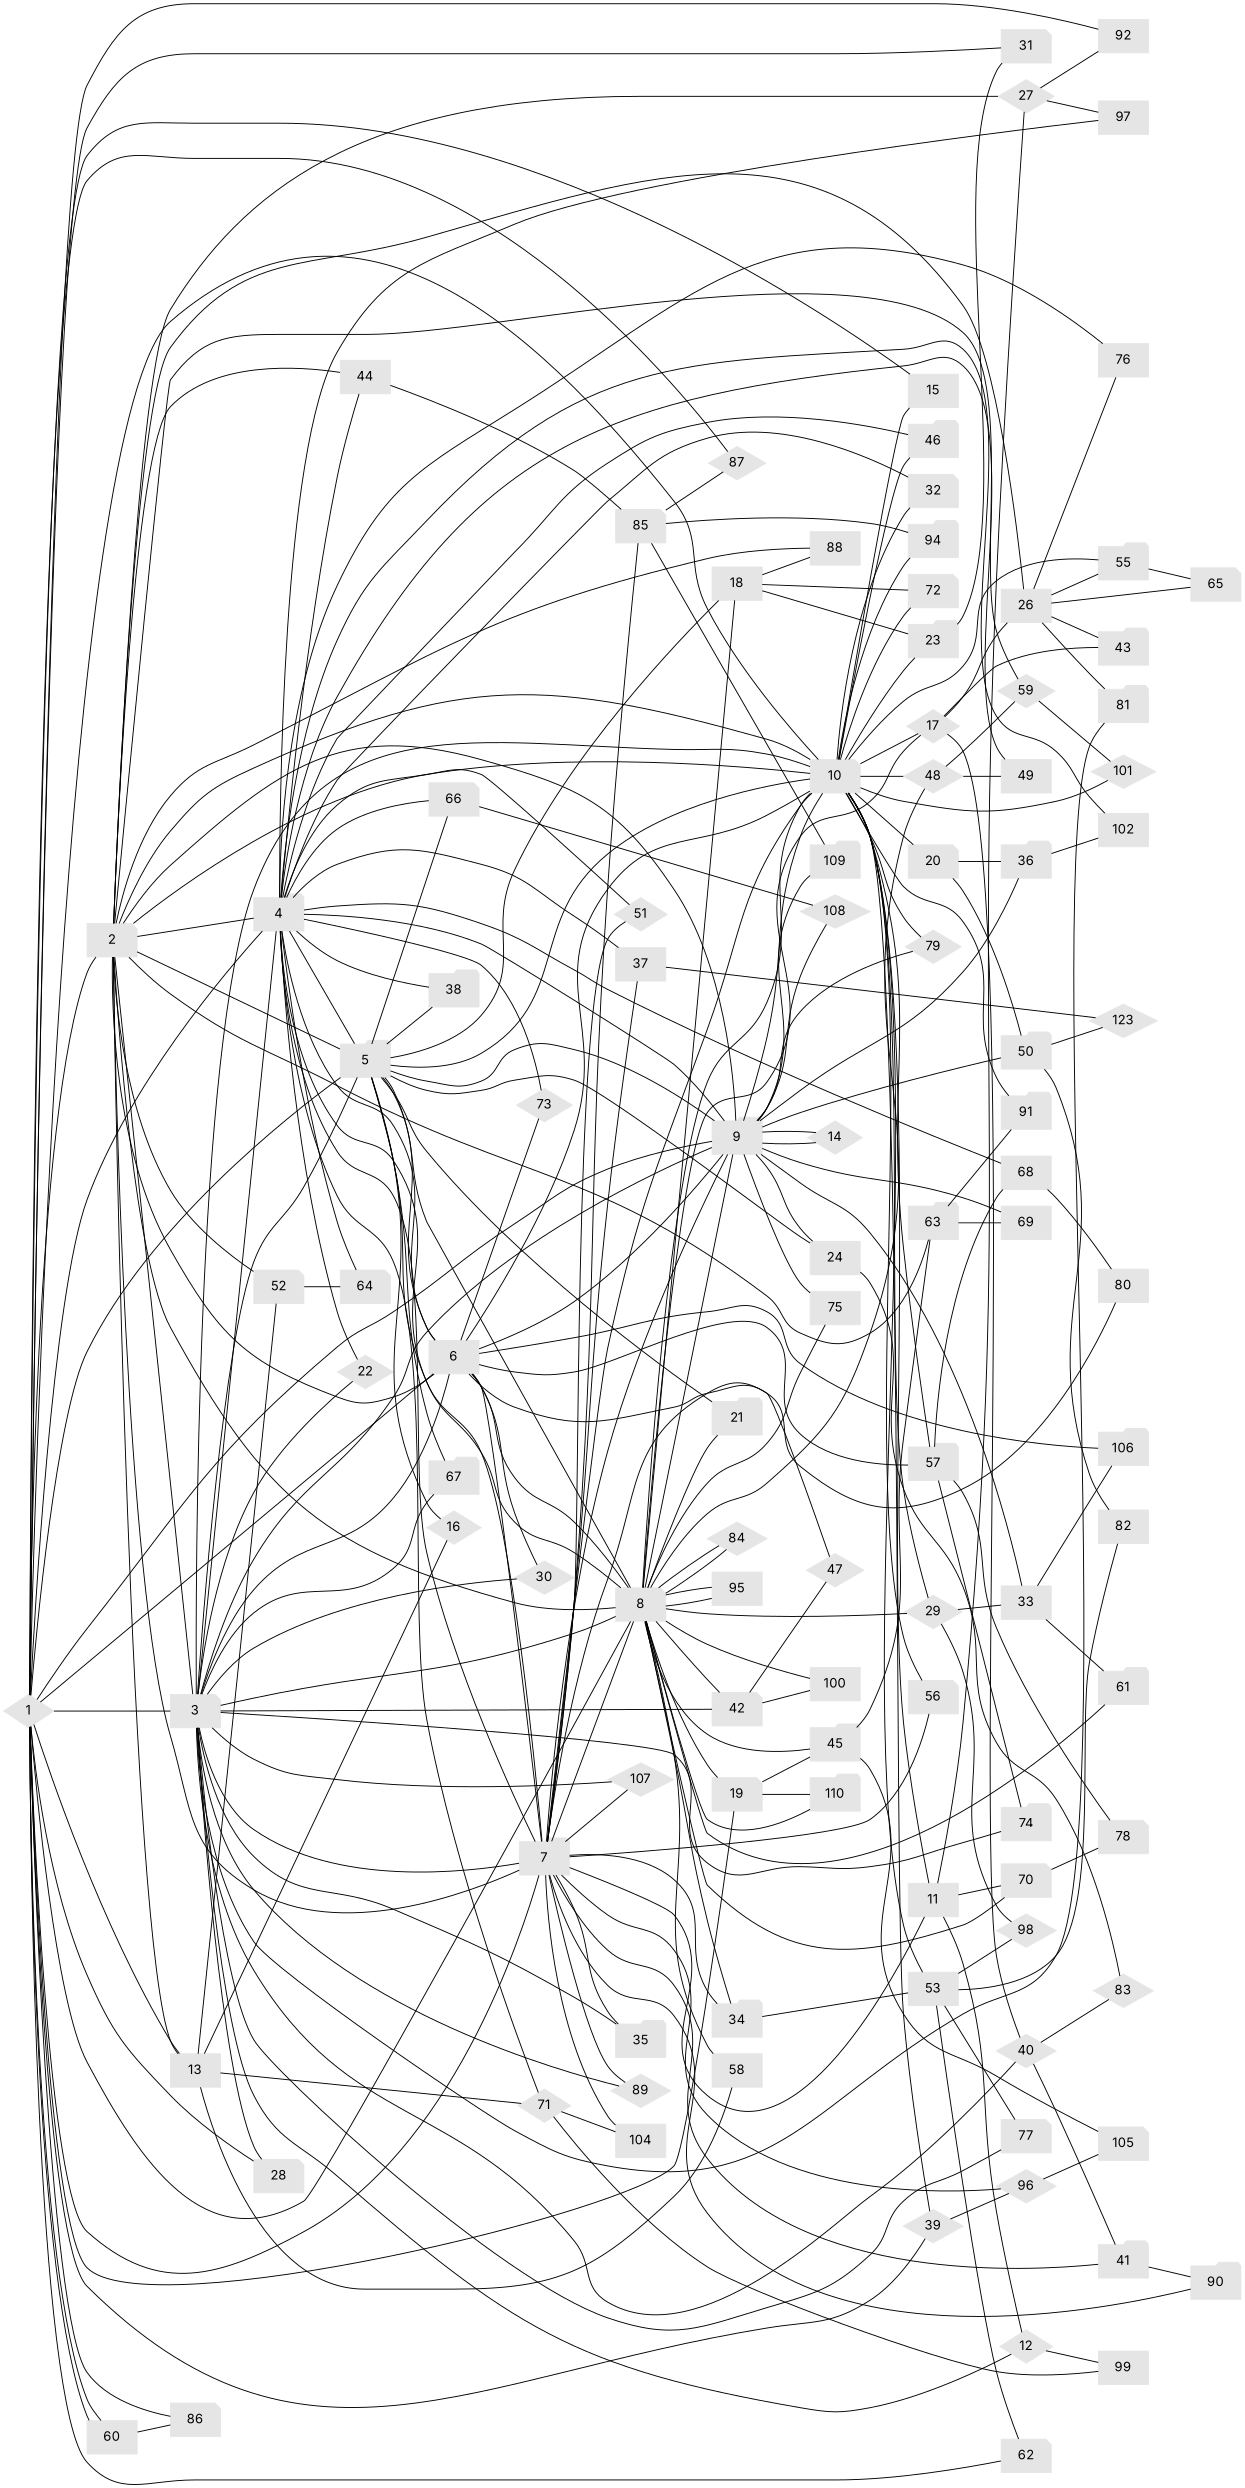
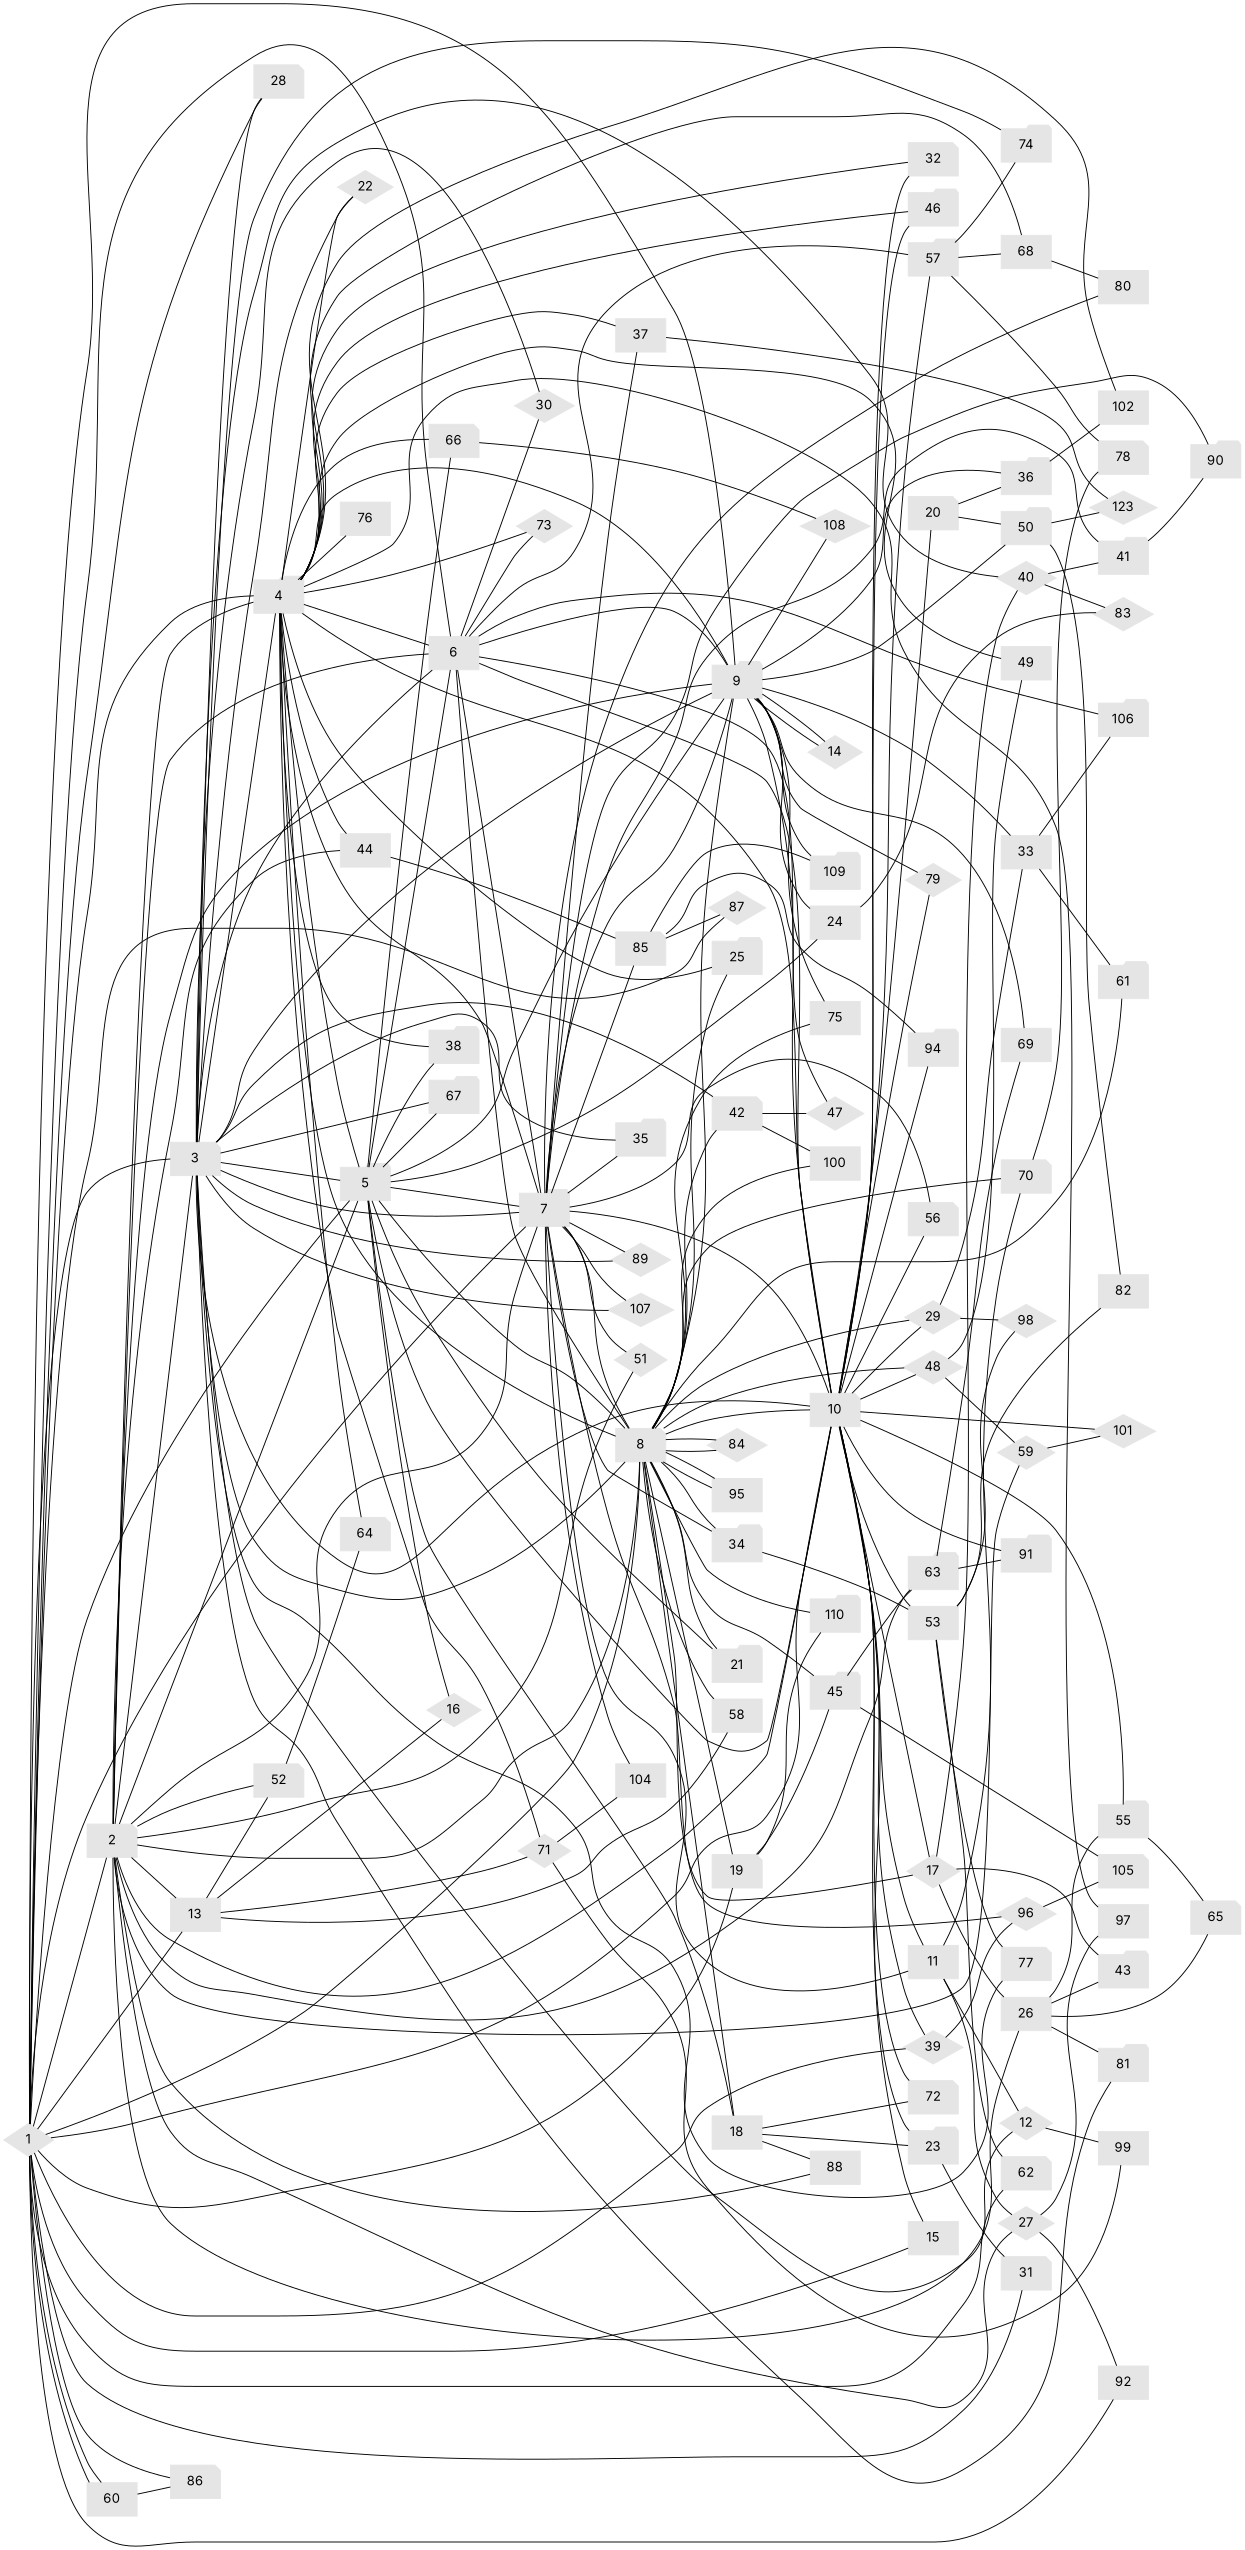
(1075, 483) -> none
none -> (737, 958)
